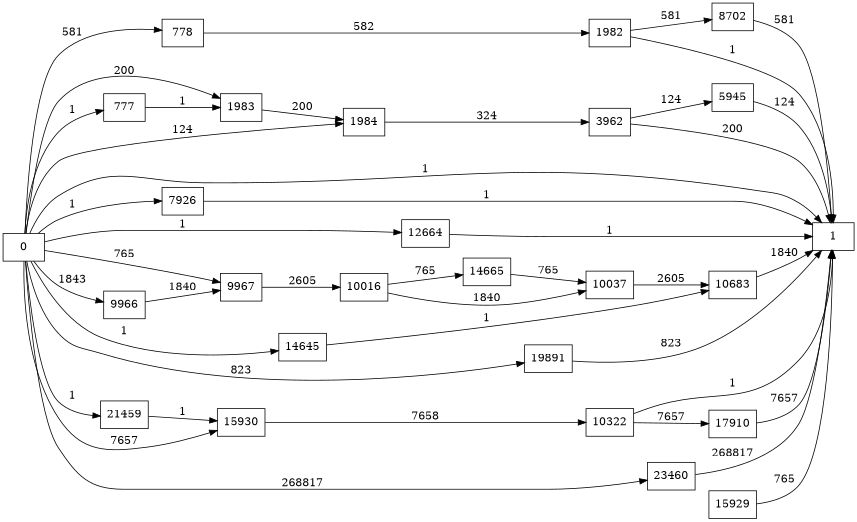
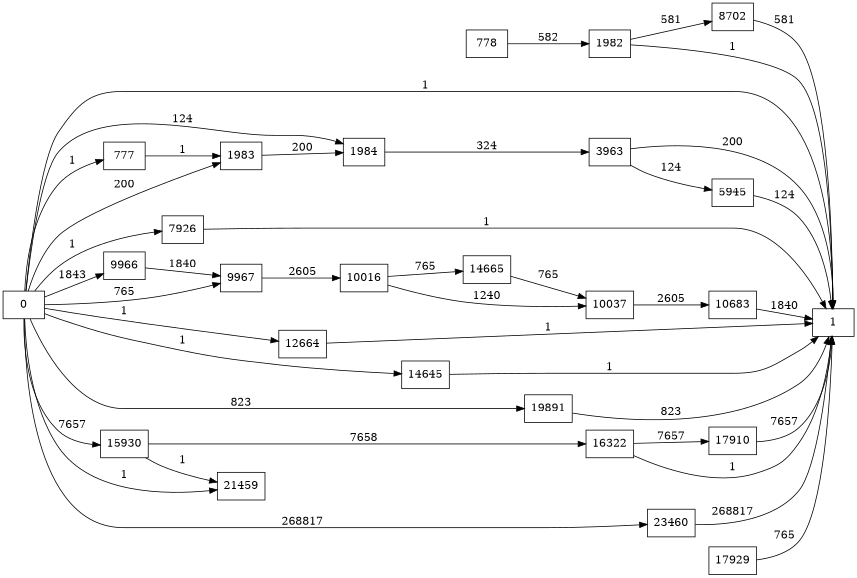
(42, 92) -> none
(610, 122) -> (610, 152)
(487, 298) -> (487, 296)
(515, 323) -> (635, 373)
(179, 418) -> (177, 472)
(610, 422) -> (610, 444)
(733, 505) -> (733, 561)
